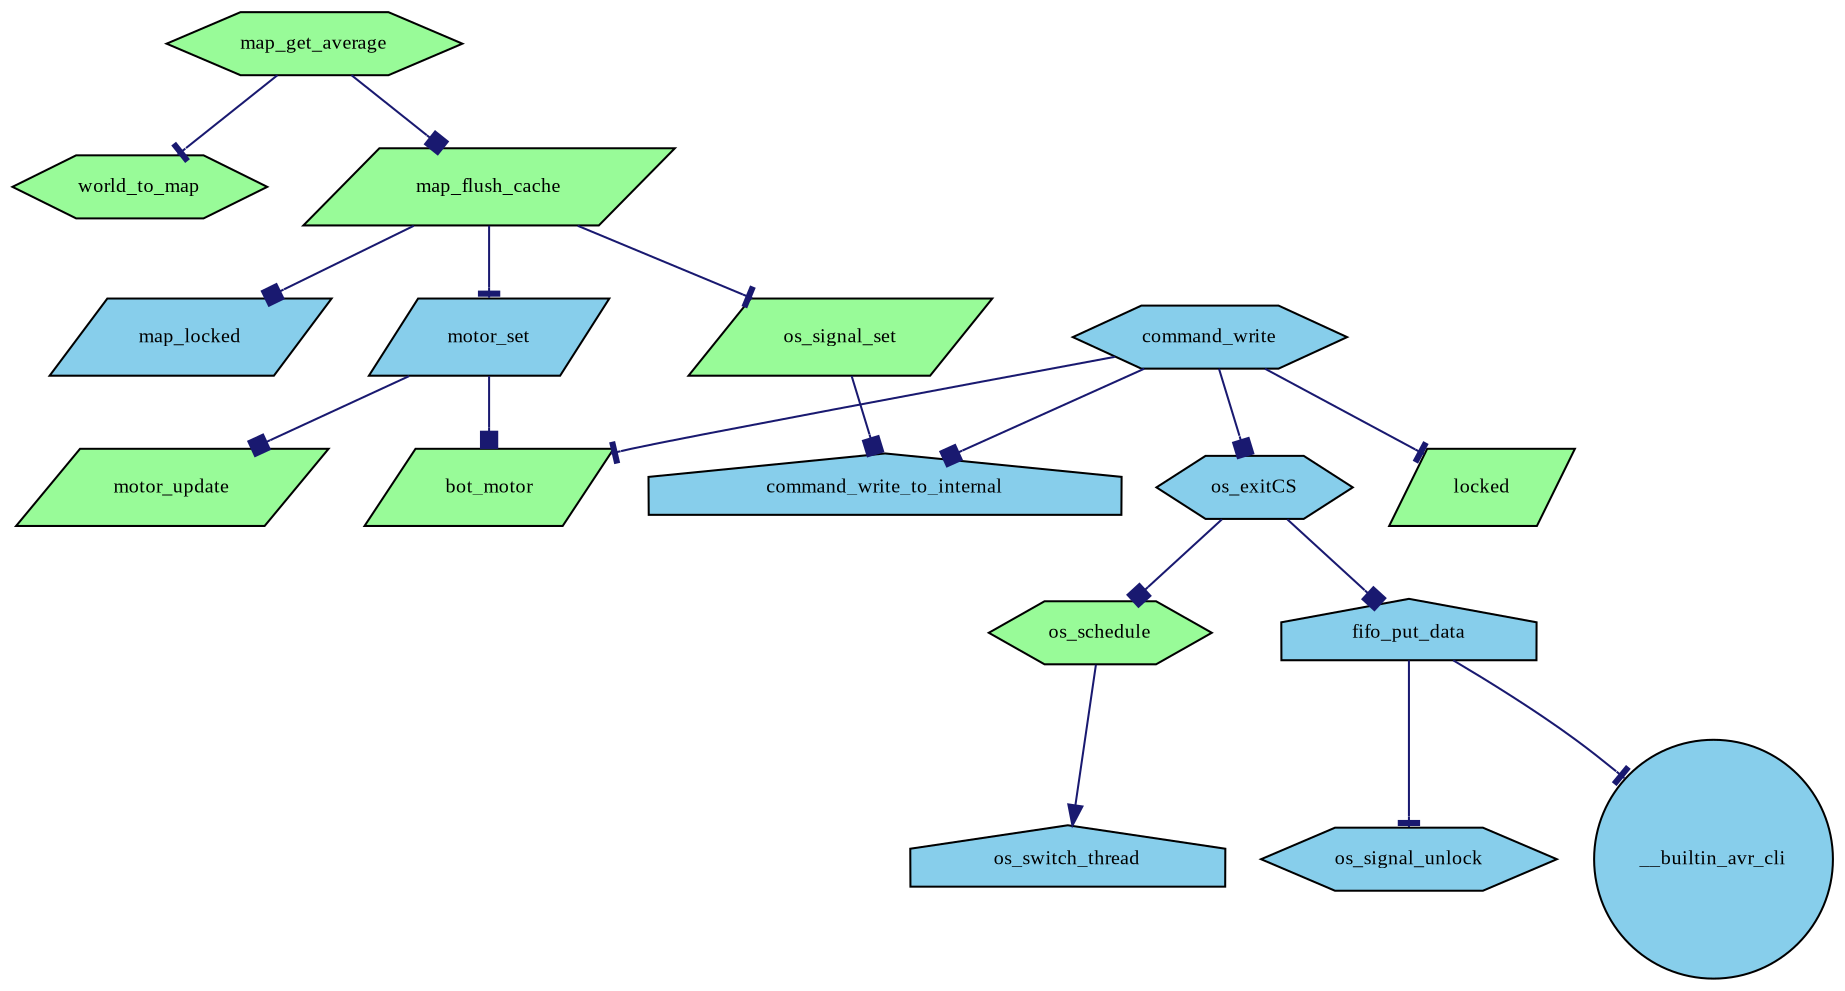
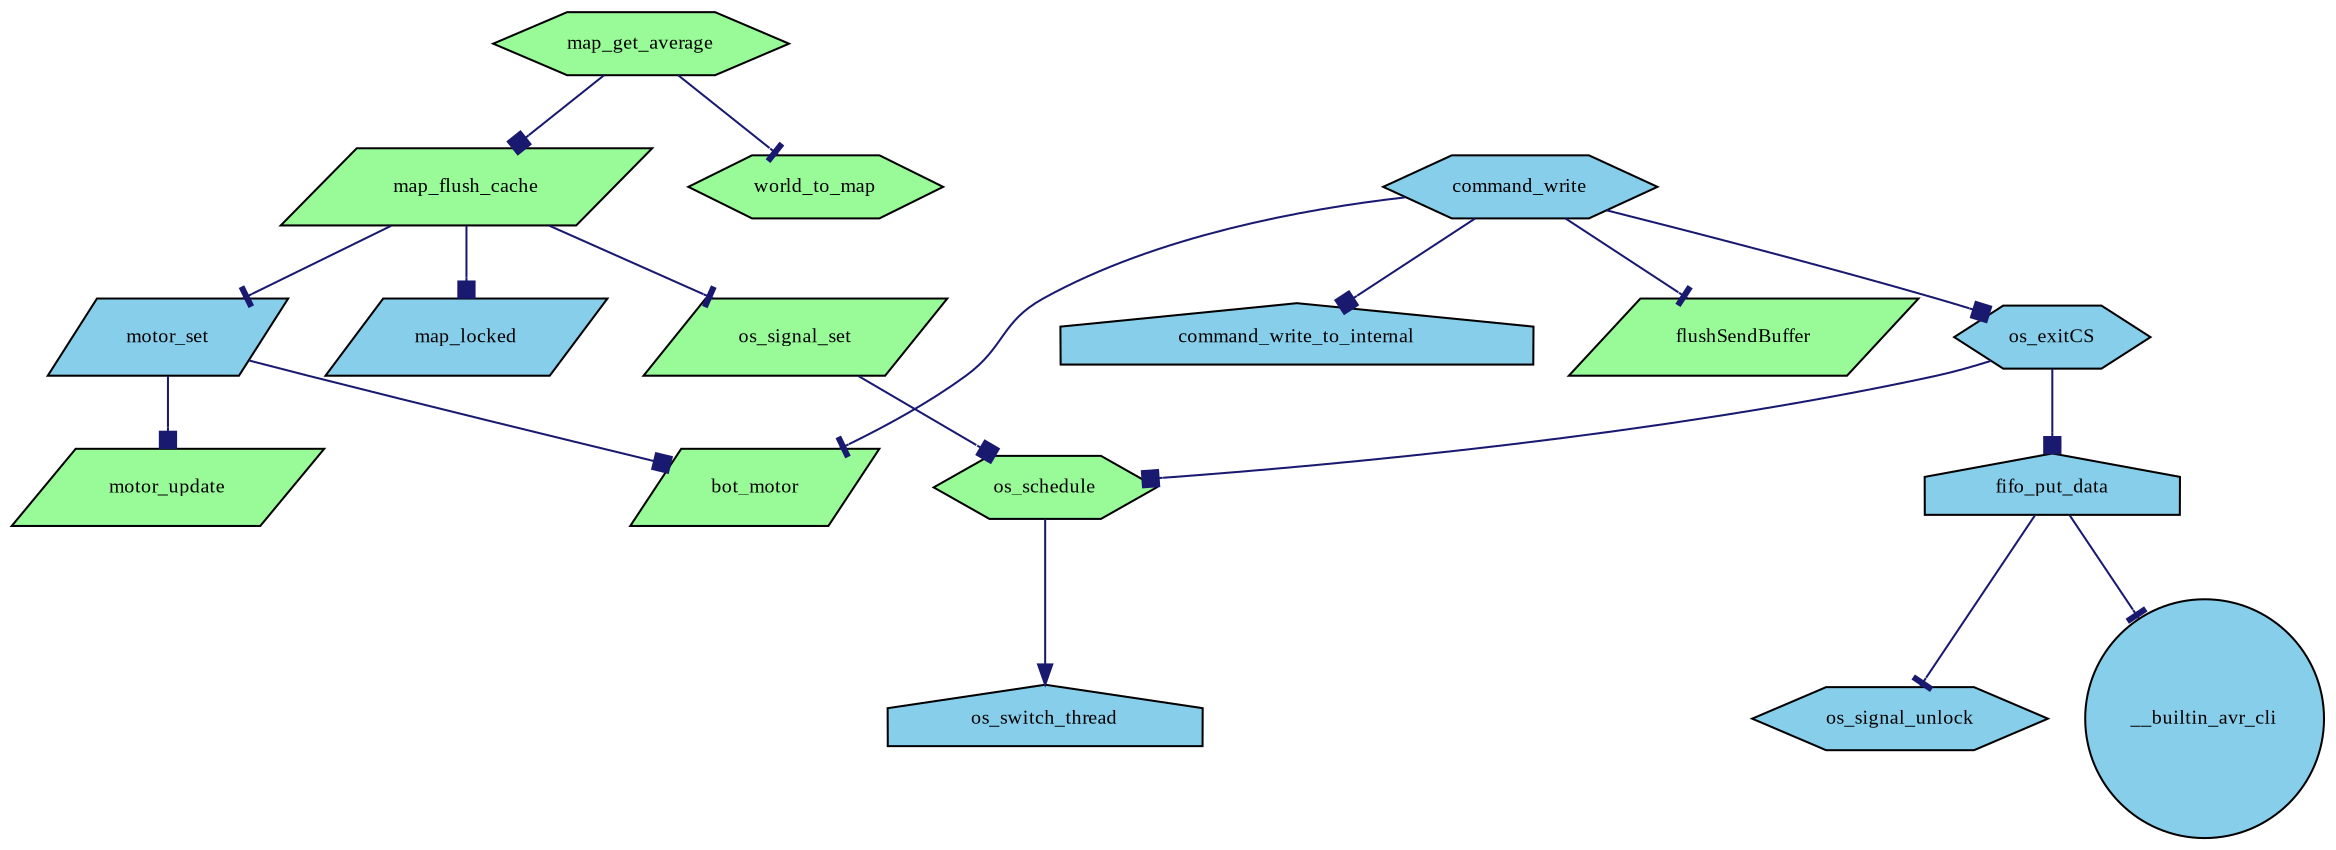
(864, 417) -> (929, 417)
(1482, 487) -> (1744, 337)
